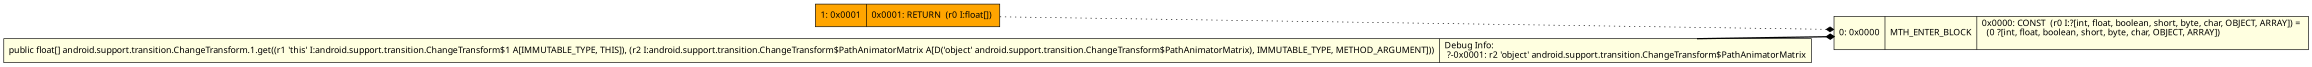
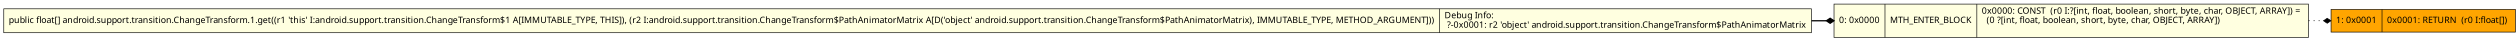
(1413, 23) -> (2316, 21)
